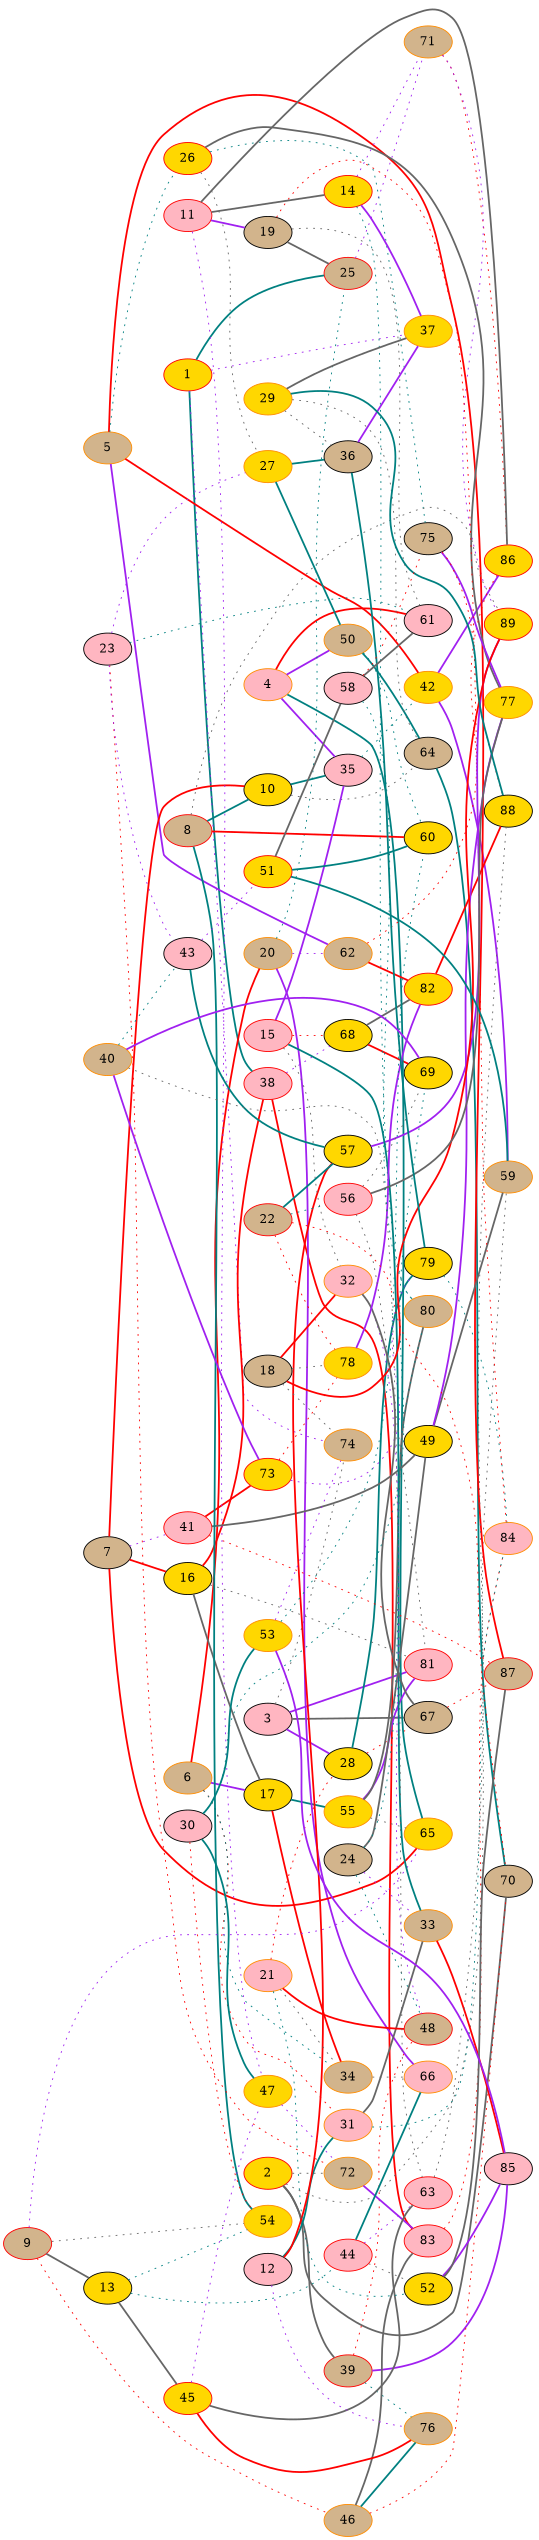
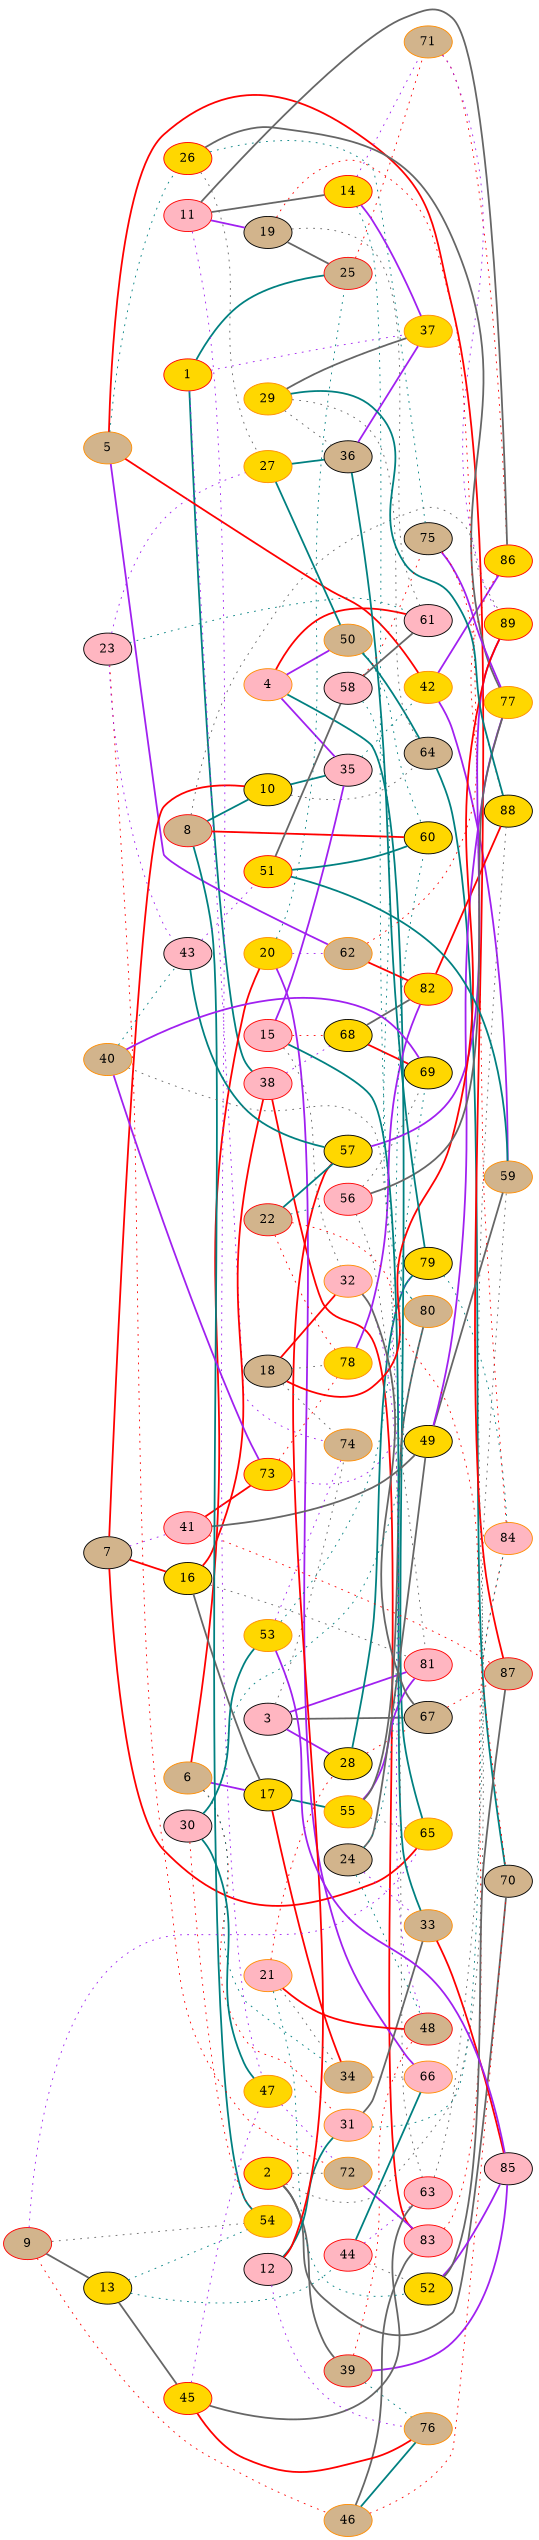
(393, 154) -> (393, 154)
(268, 954) -> (268, 954)
